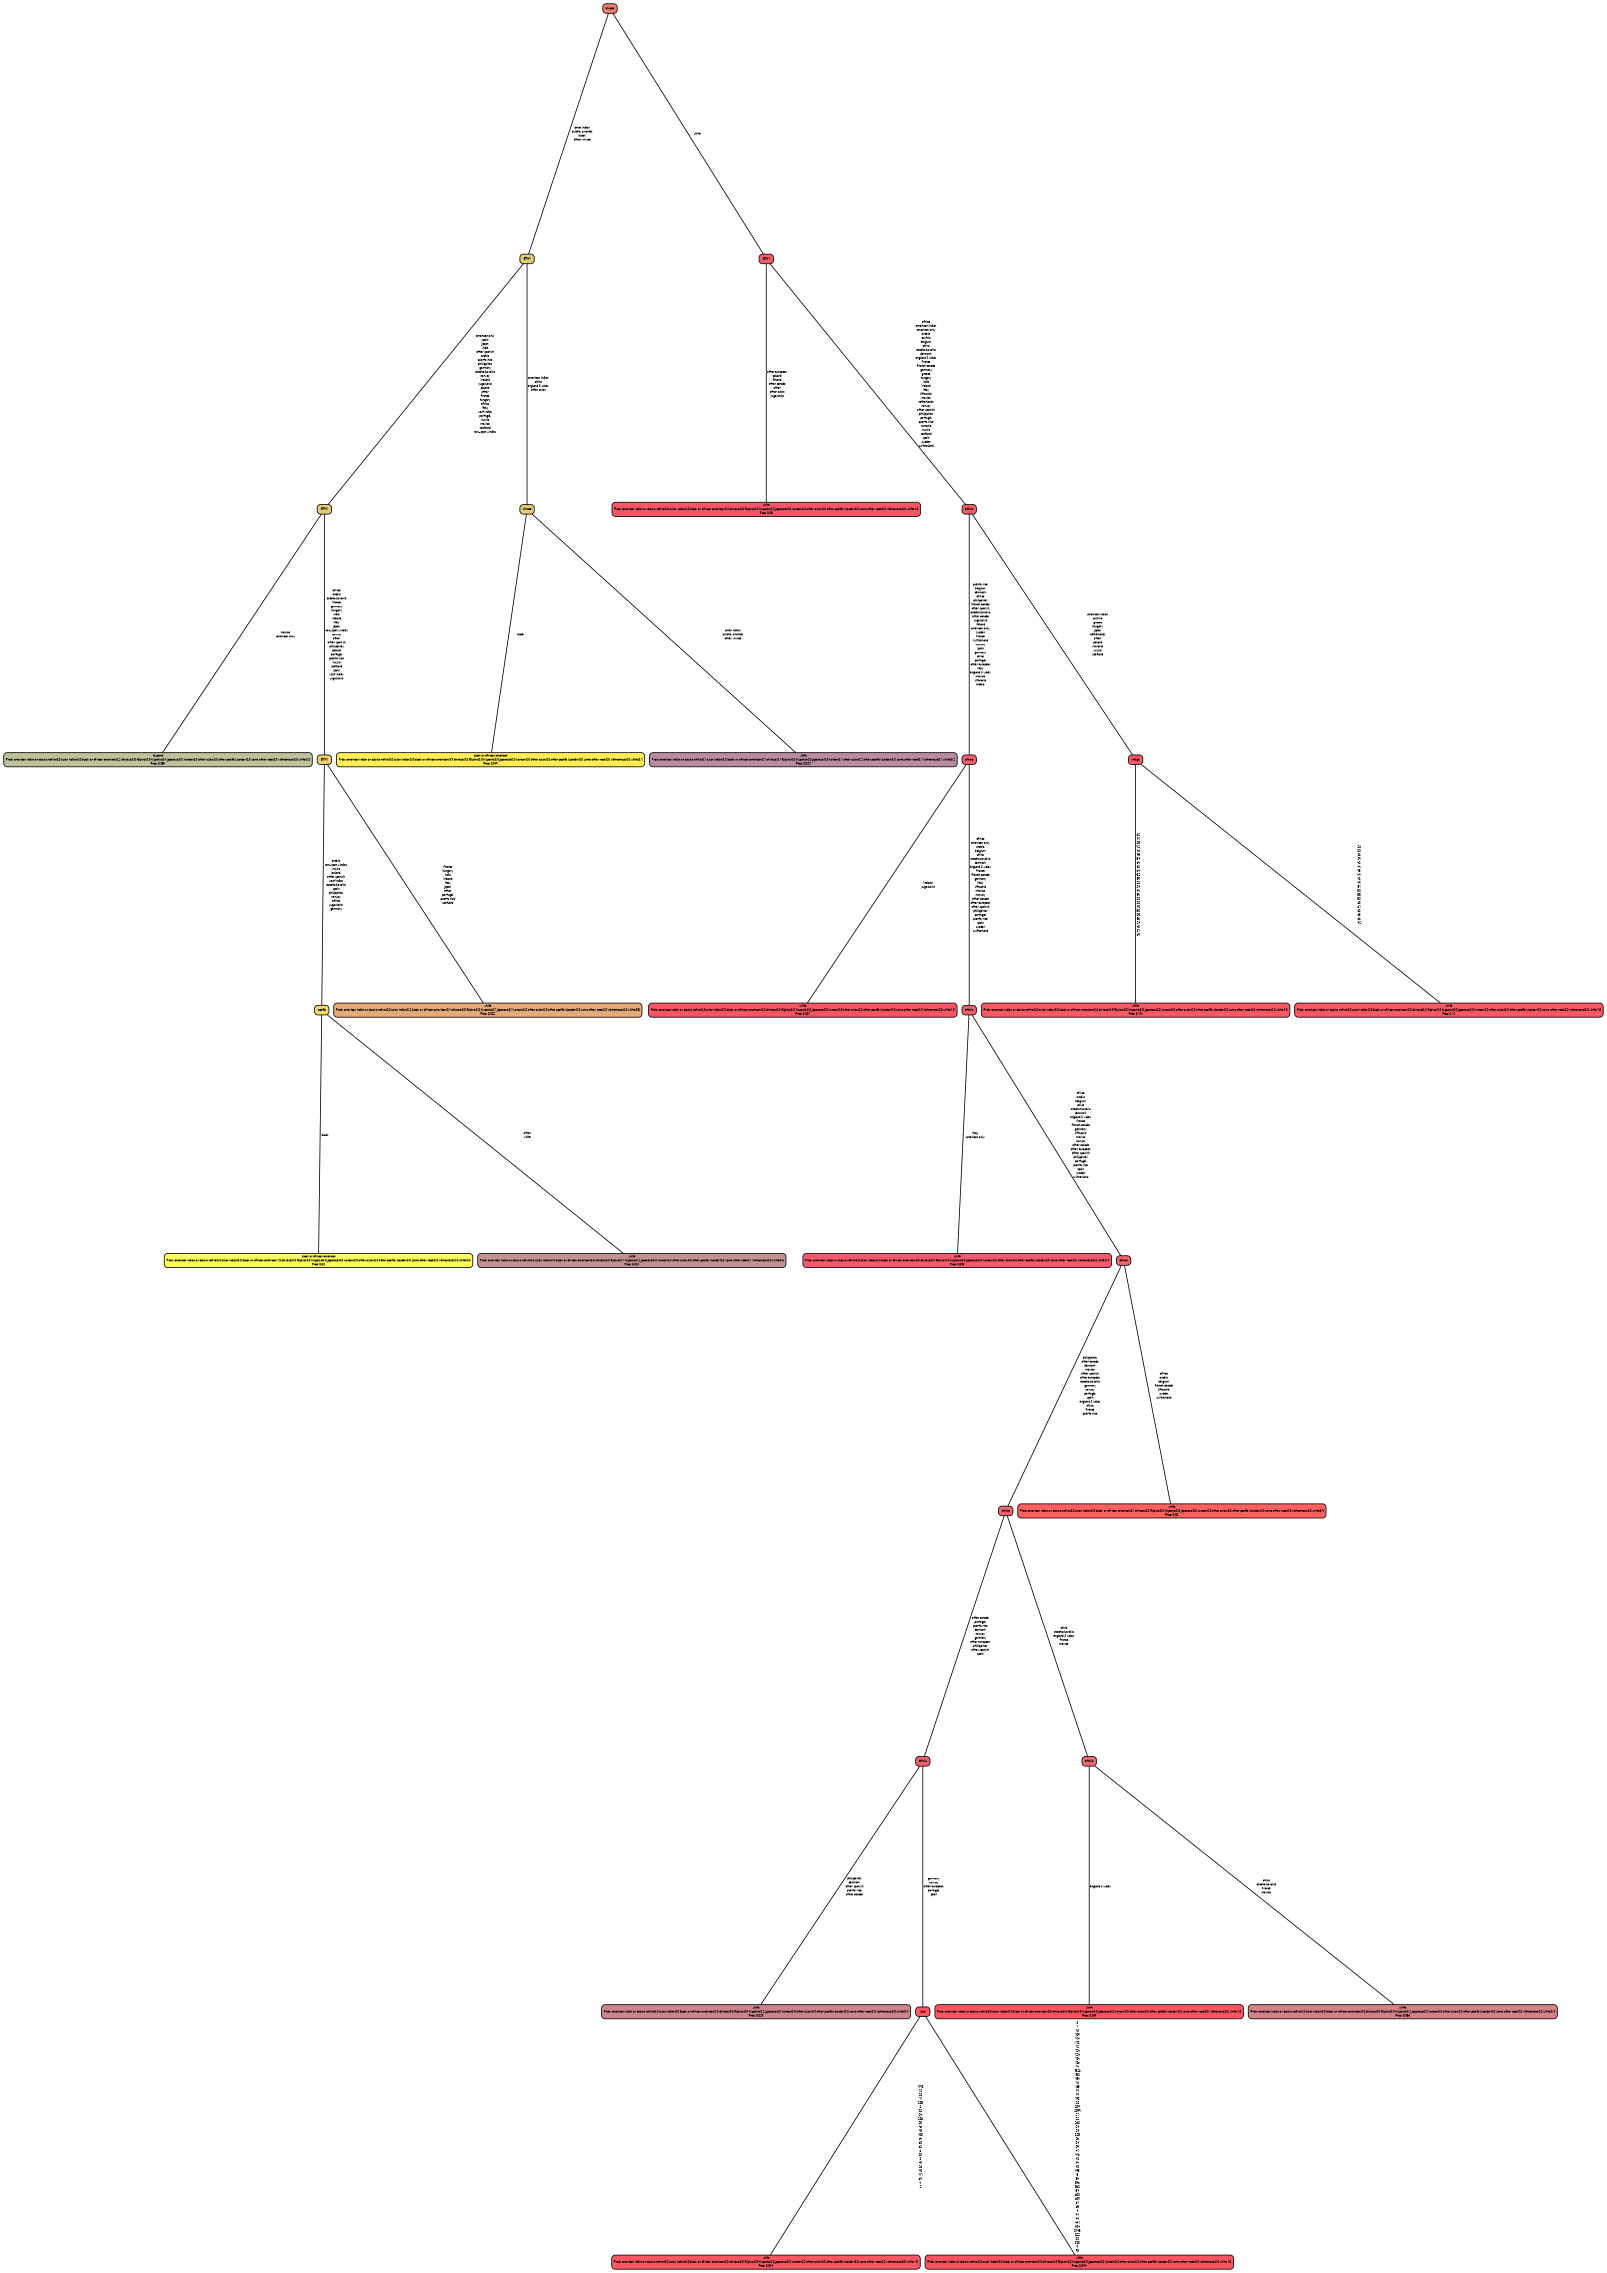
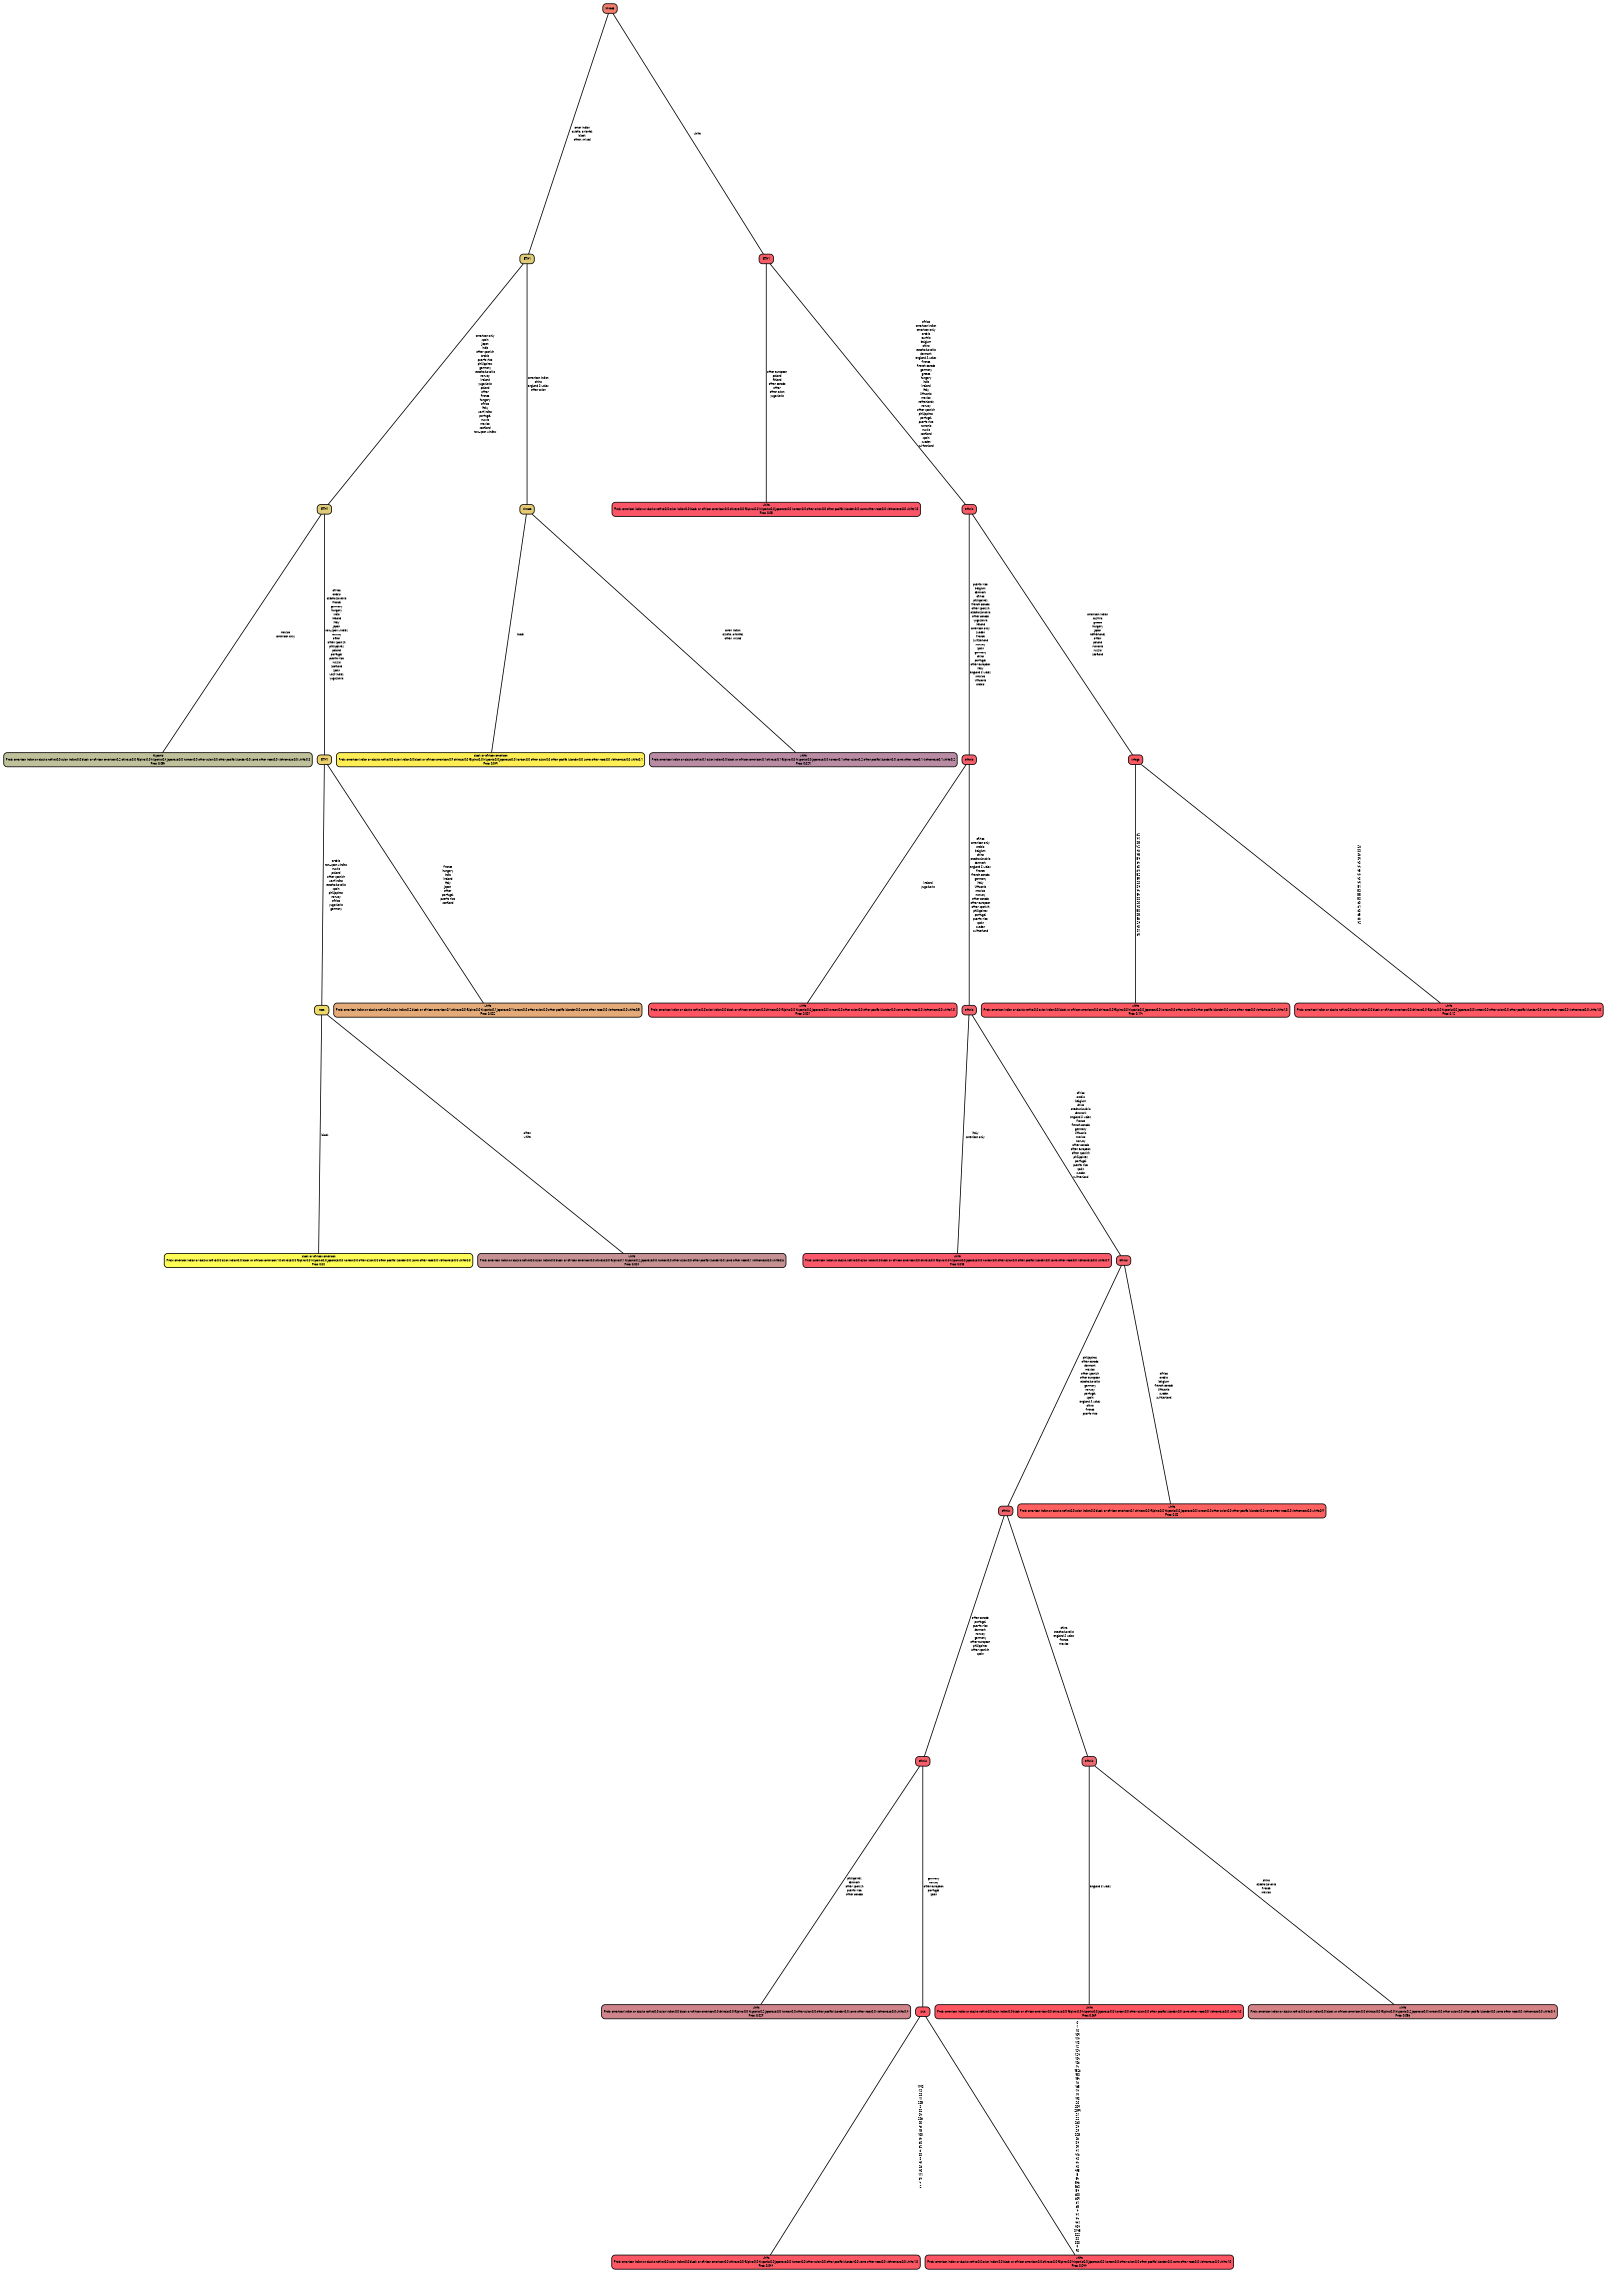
(322, 1010) -> (322, 1010)
